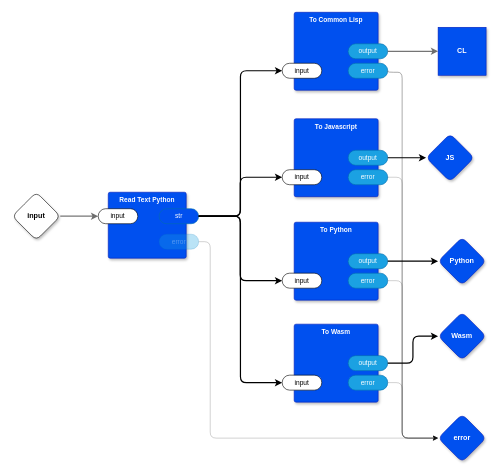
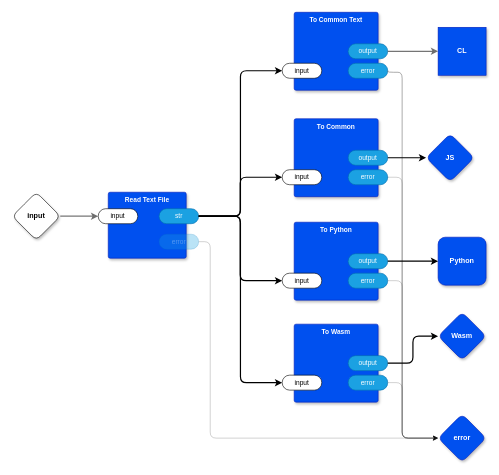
(336, 20) -> (336, 20)
(336, 127) -> (336, 127)
(147, 200) -> (147, 200)
(179, 216) -> (179, 216)
(462, 261) -> (462, 261)
